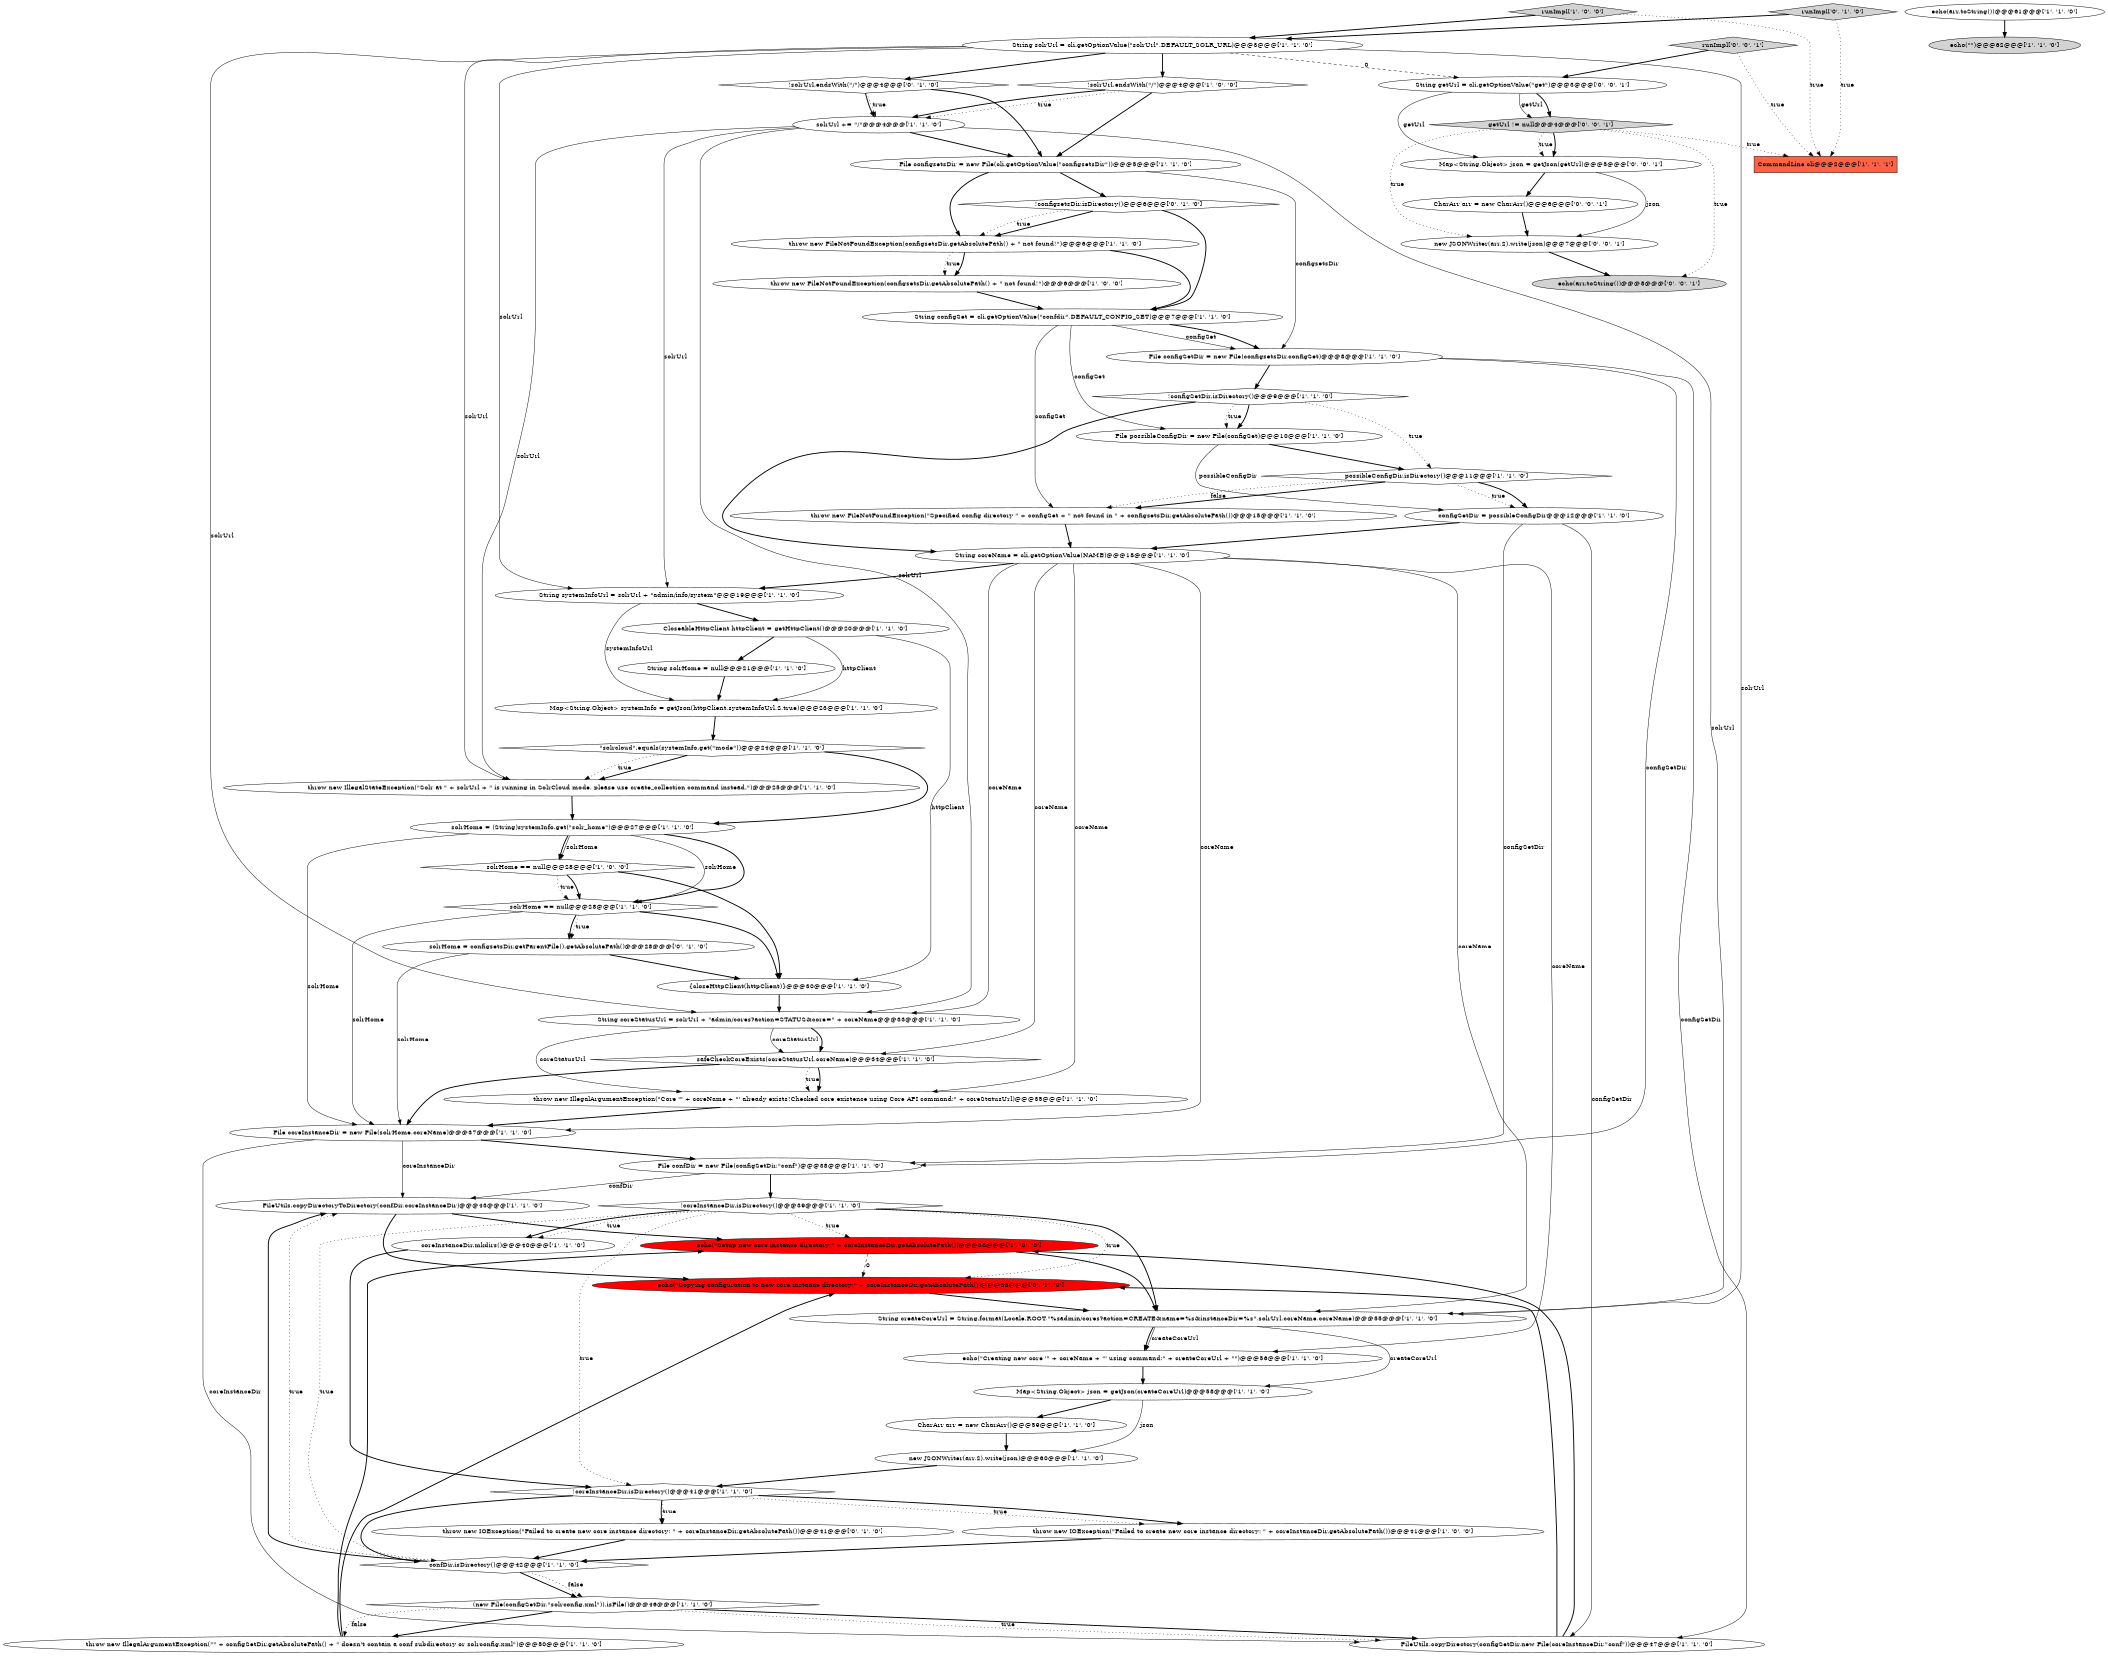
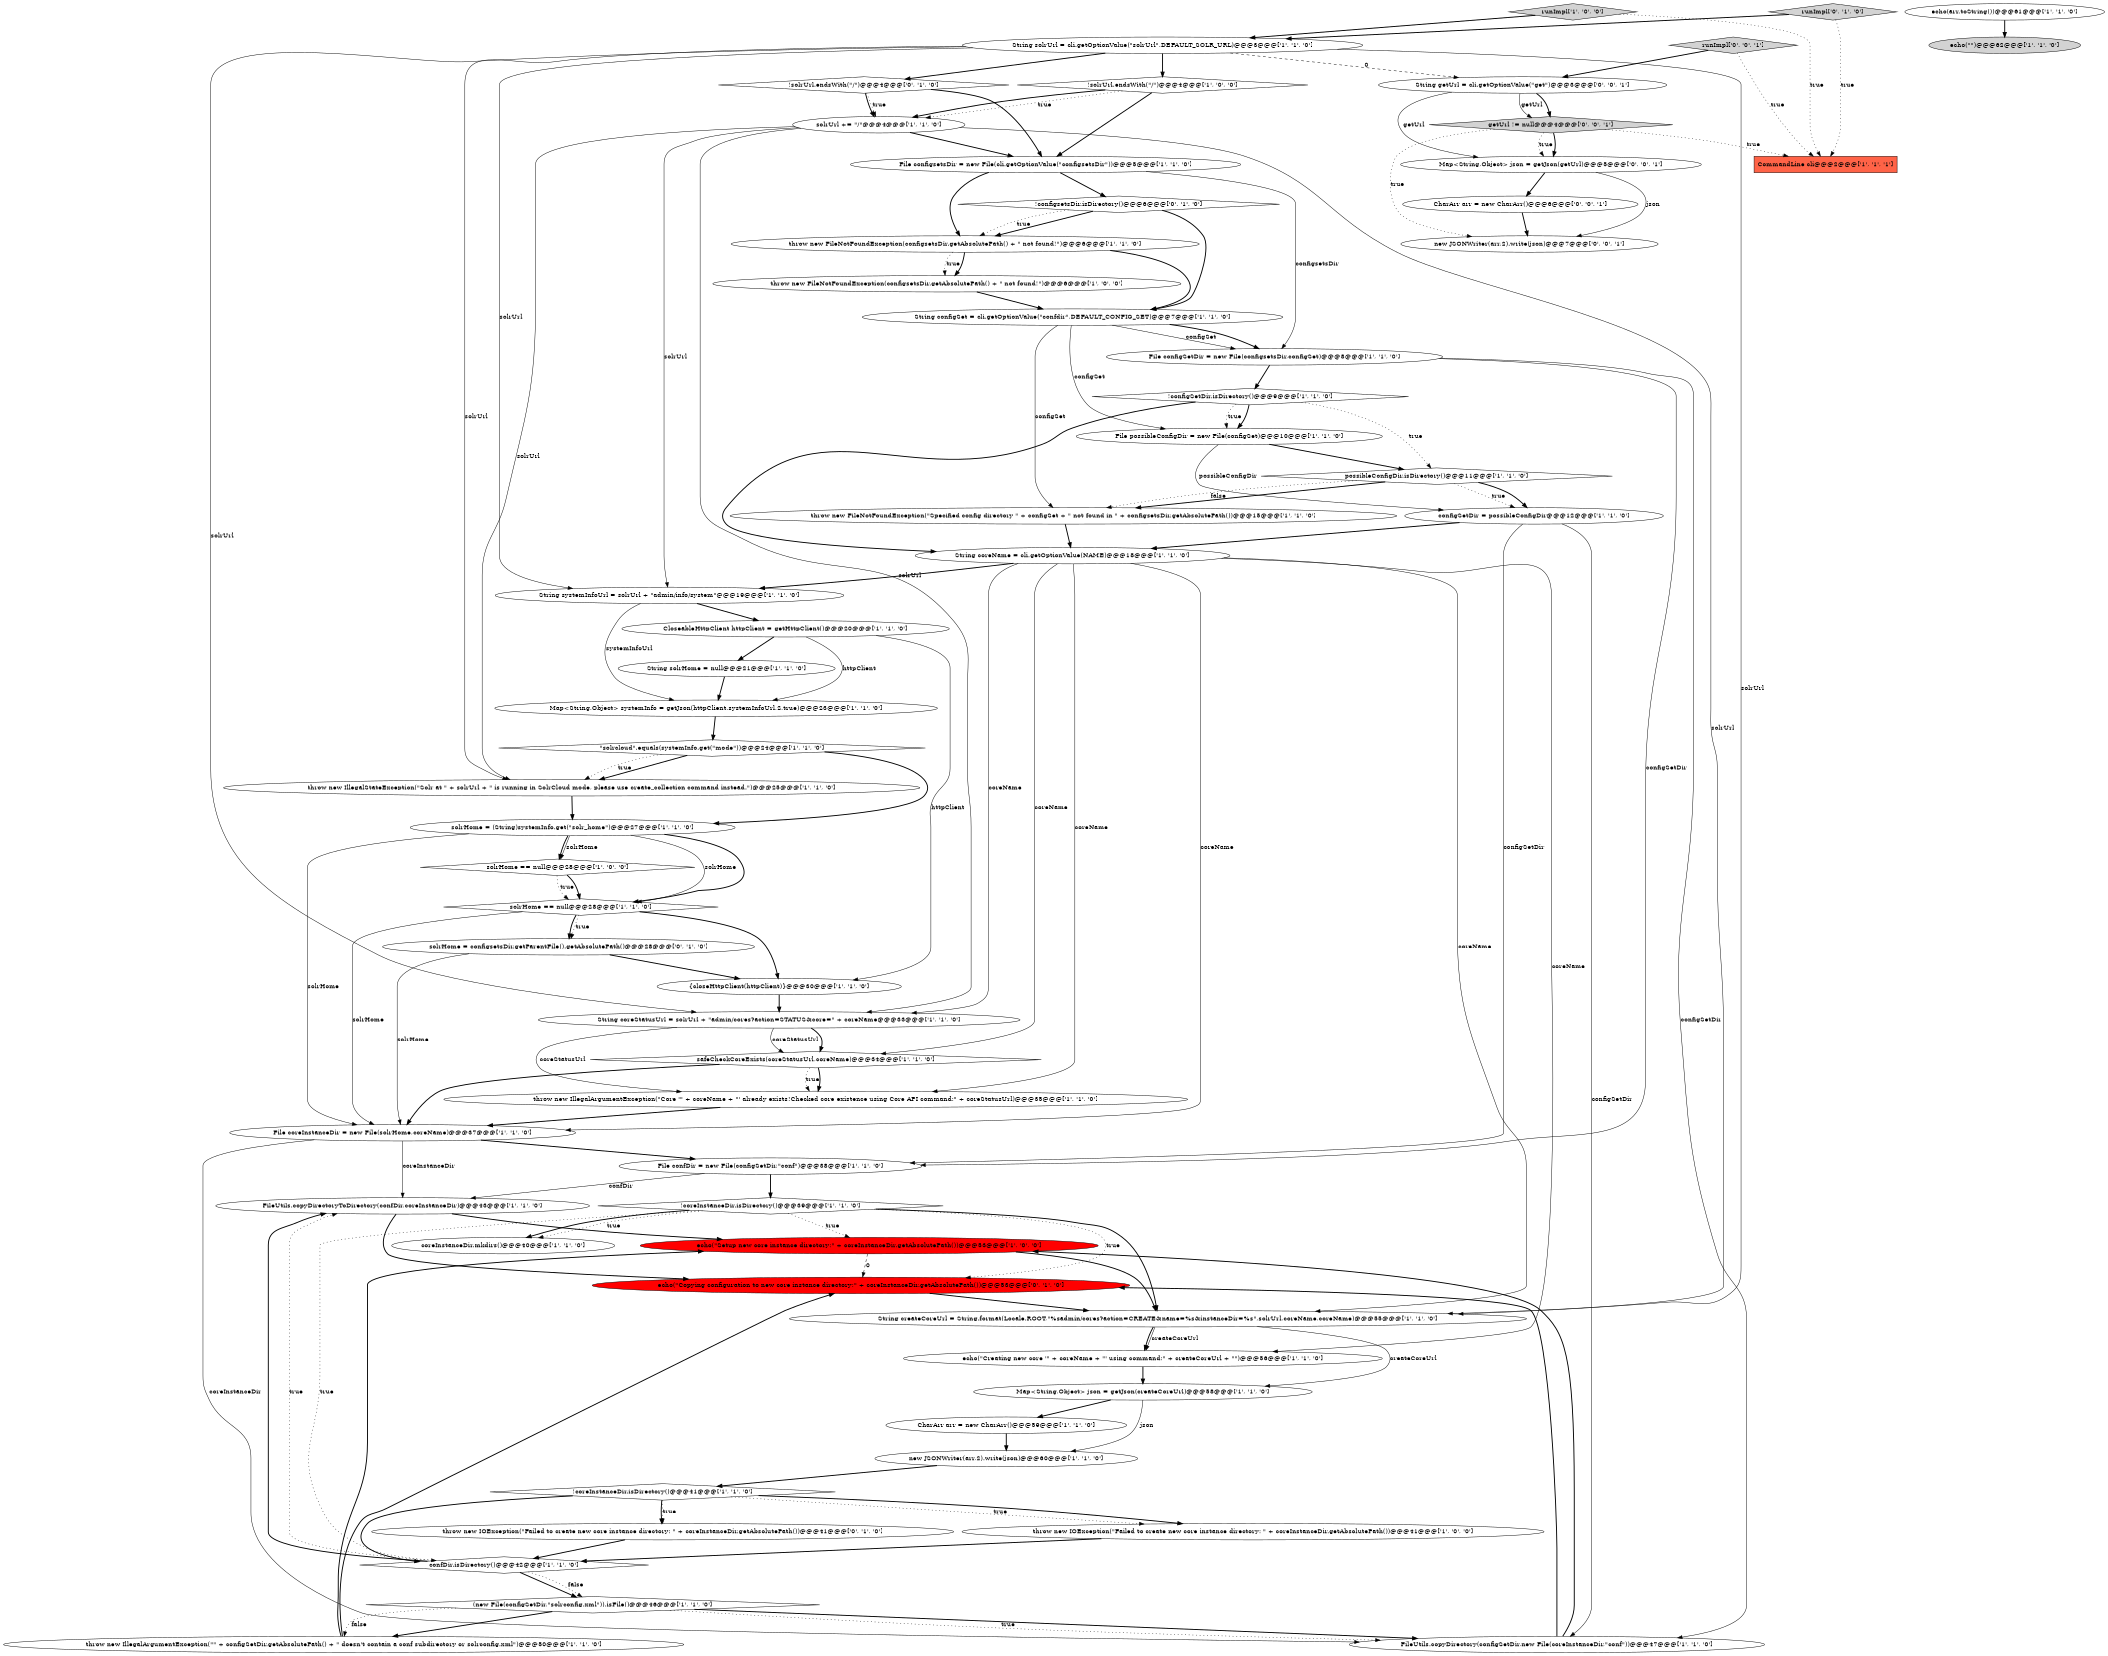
(1629, 284) -> none
(719, 897) -> none
(579, 1320) -> none
(353, 1447) -> none
